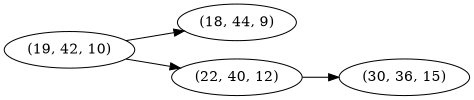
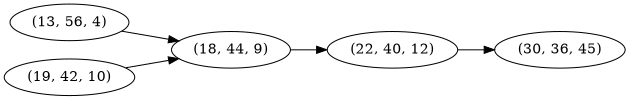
none -> (69, 22)
(148, 63) -> (304, 50)
(404, 77) -> (560, 50)
